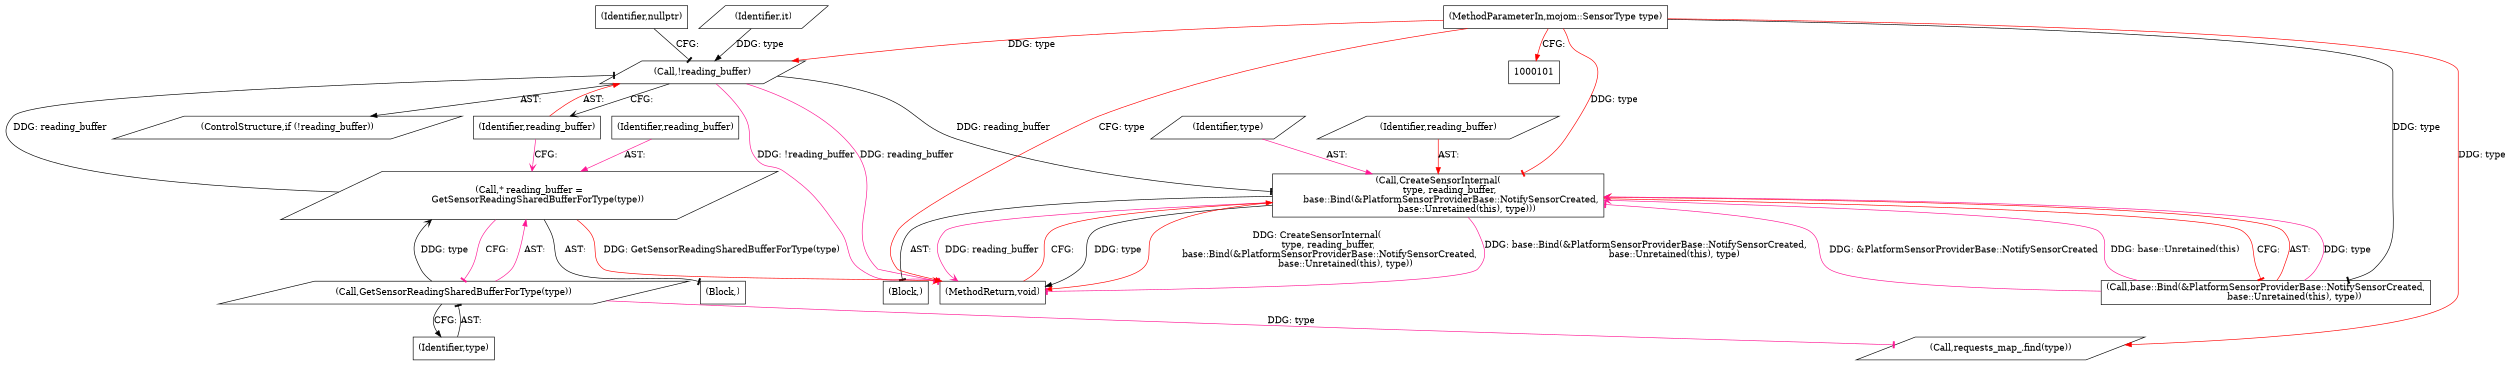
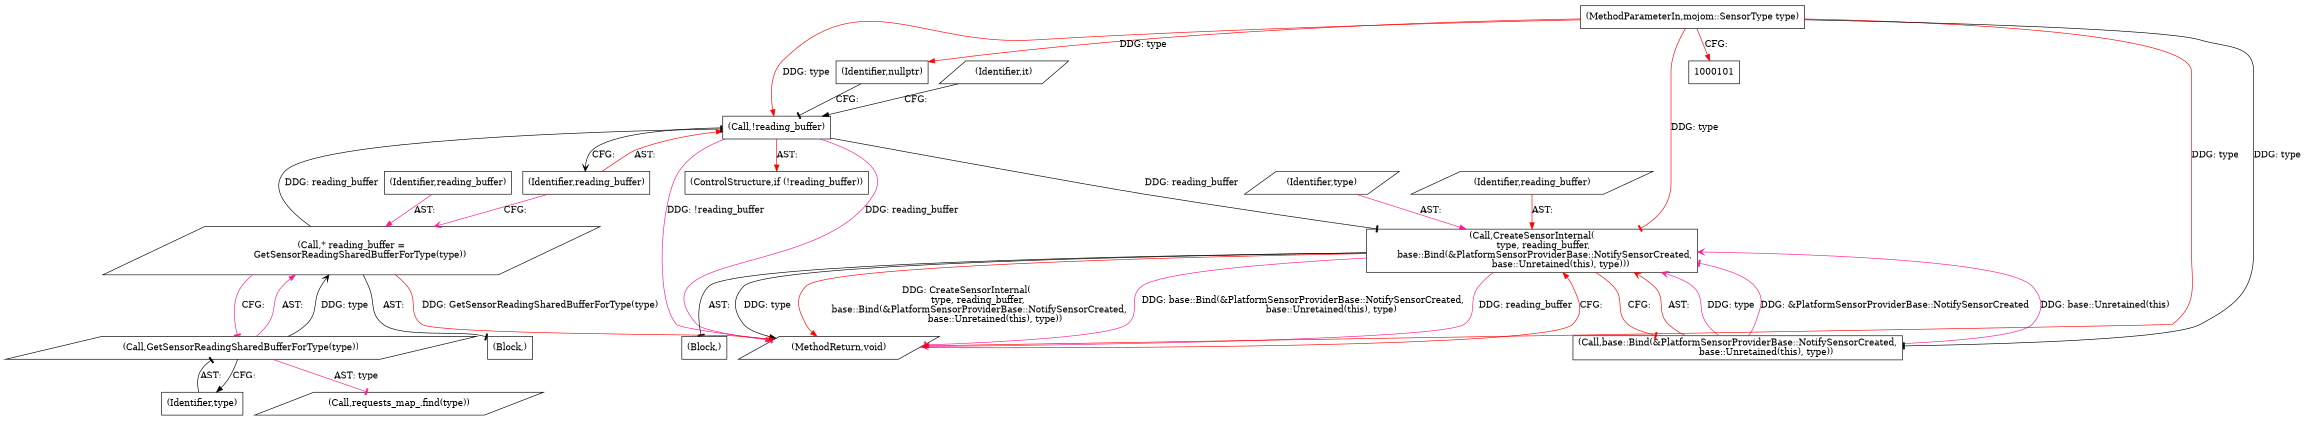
(760, 45) -> (917, 100)
(2344, 45) -> (1176, 37)
(703, 72) -> (777, 128)
(498, 100) -> (777, 152)
(287, 128) -> (777, 183)
(1122, 128) -> (2215, 155)
(993, 293) -> (839, 348)
(1291, 321) -> (357, 376)
